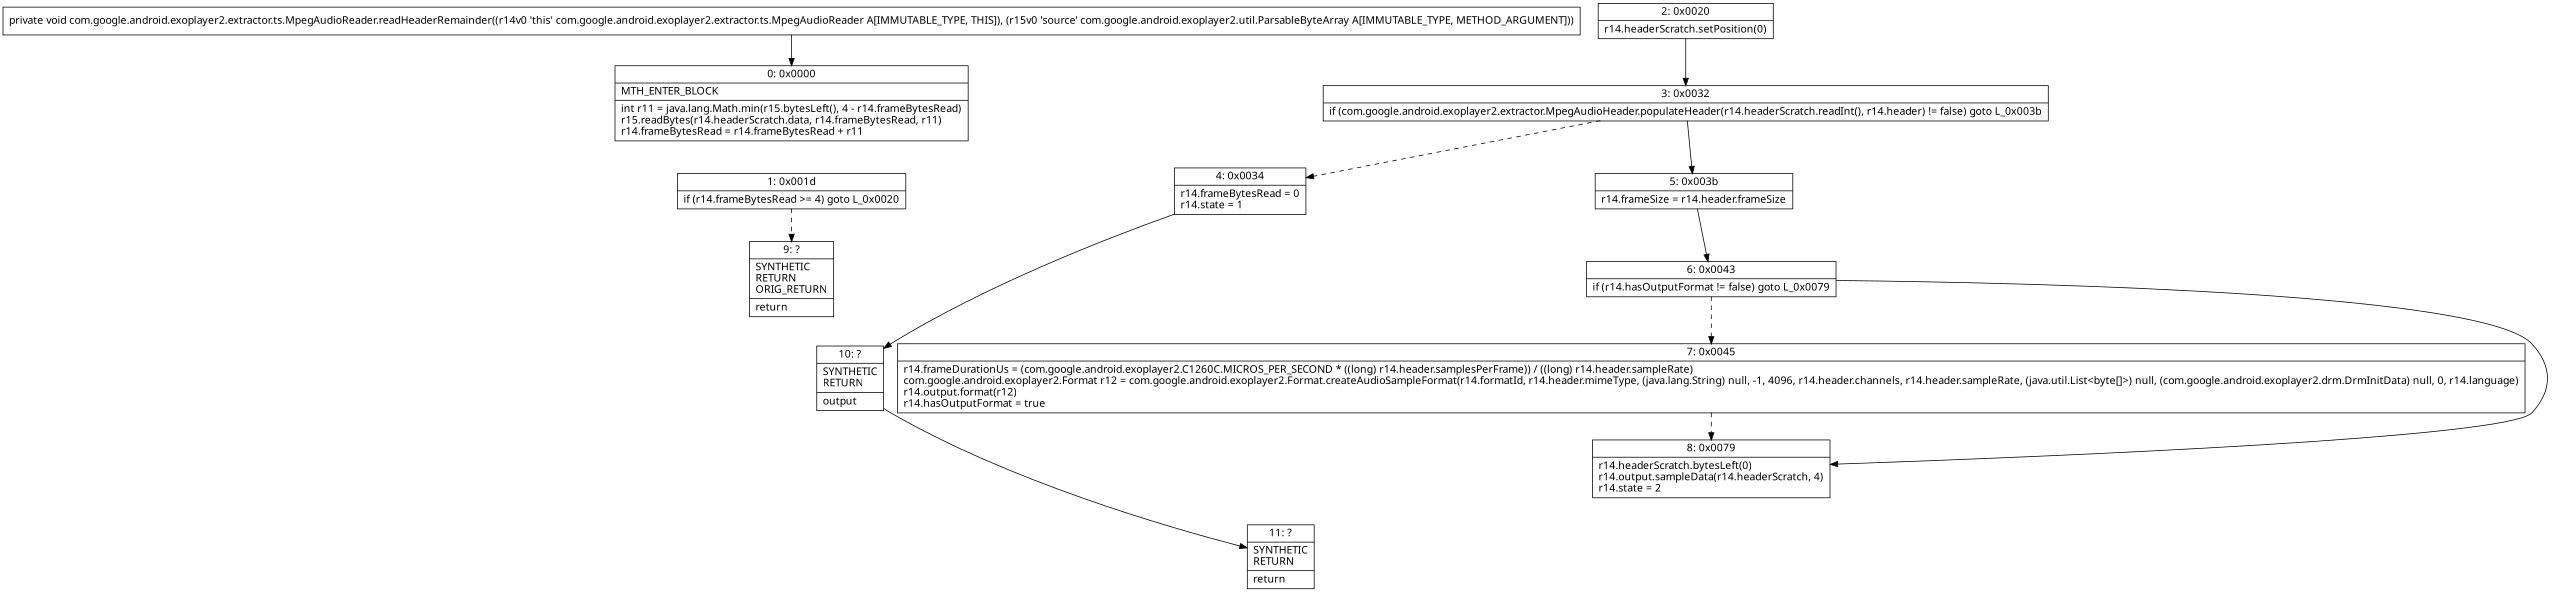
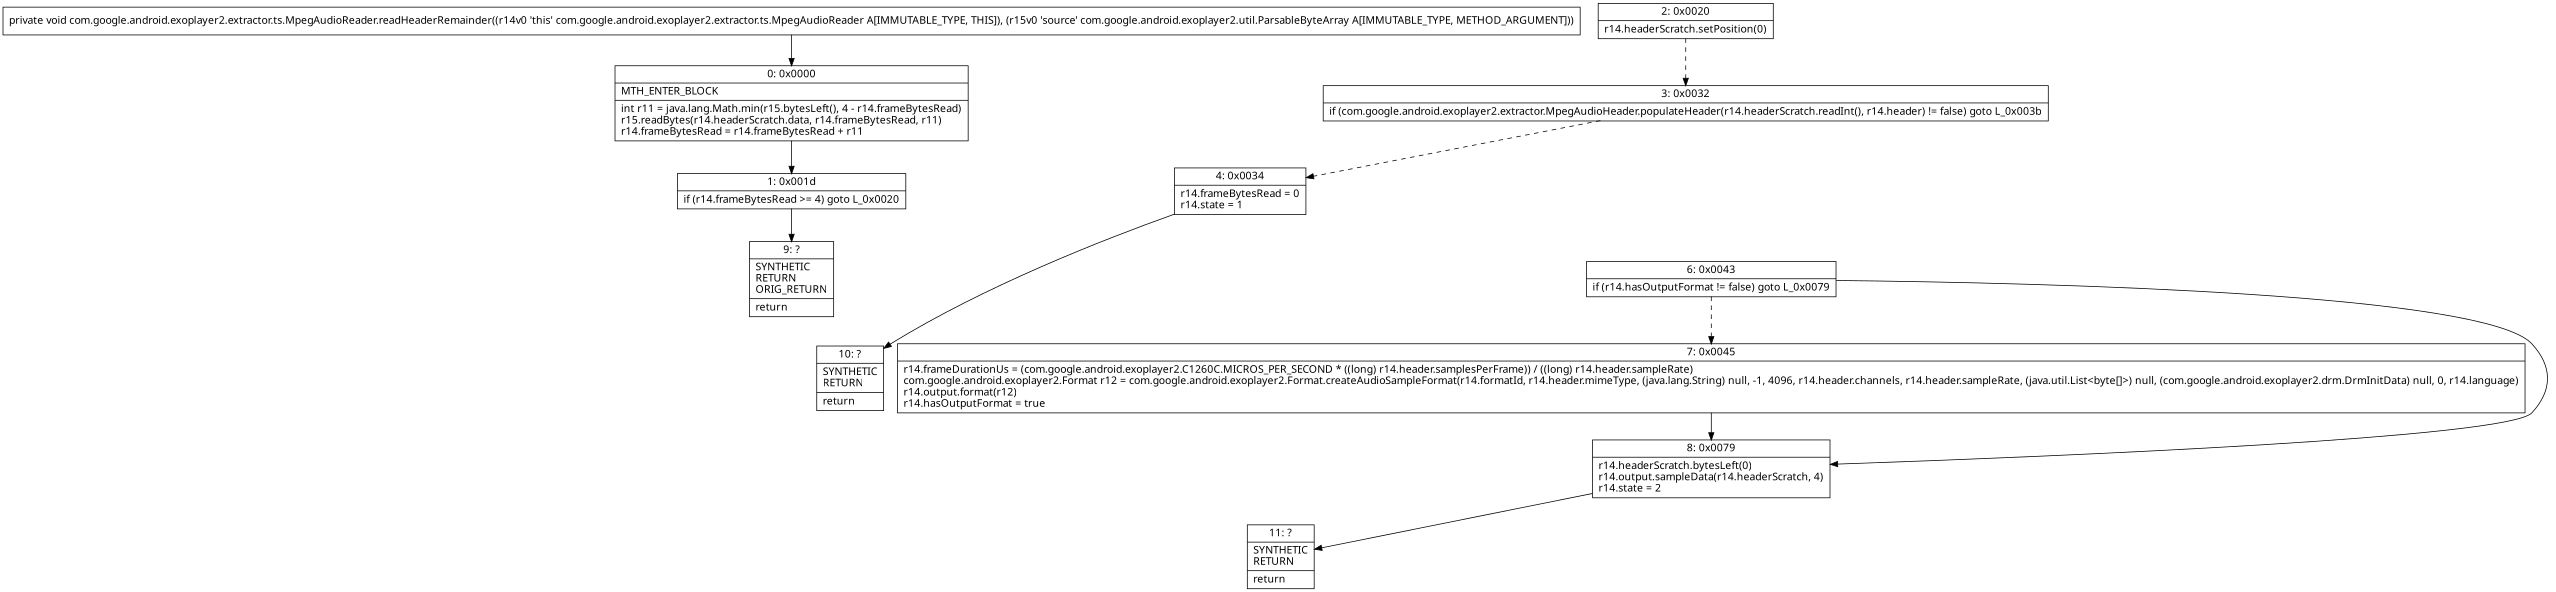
(1686, 58) -> (1686, 58)
none -> (792, 153)
(1694, 191) -> none
(792, 221) -> (792, 221)
(840, 401) -> (839, 401)
(1711, 423) -> (1711, 423)
(1057, 489) -> (1457, 521)
